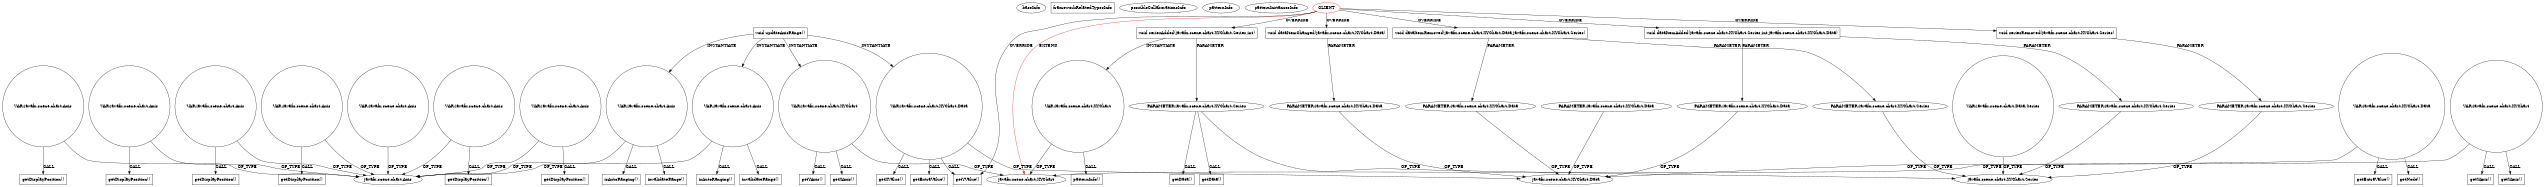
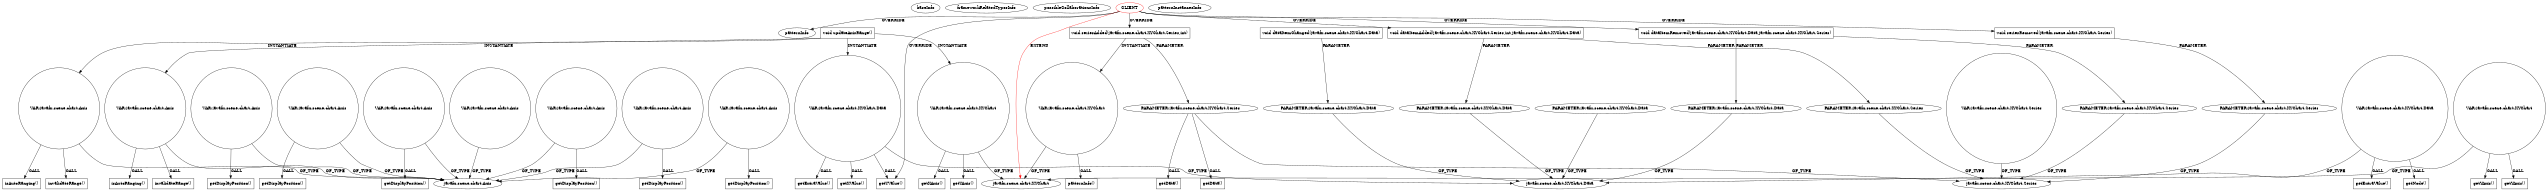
(1083, 8) -> (987, 8)
(1326, 19) -> (966, 17)
(2003, 106) -> (2002, 108)
